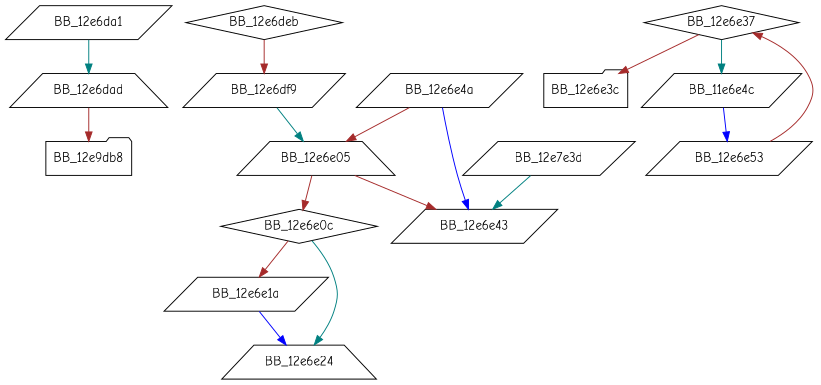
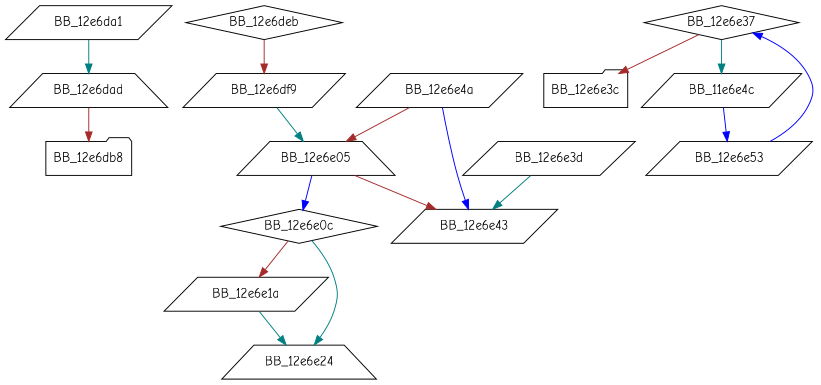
(812, 86) -> (812, 86)
(89, 158) -> (89, 158)
(549, 158) -> (549, 158)
(309, 188) -> (309, 188)
(270, 324) -> (270, 324)
